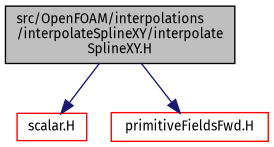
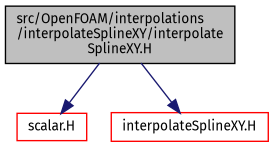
(190, 127) -> (190, 127)
